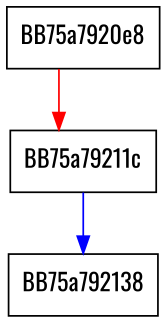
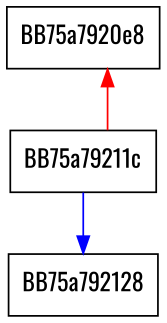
(59, 91) -> (108, 108)
(83, 285) -> (83, 285)
